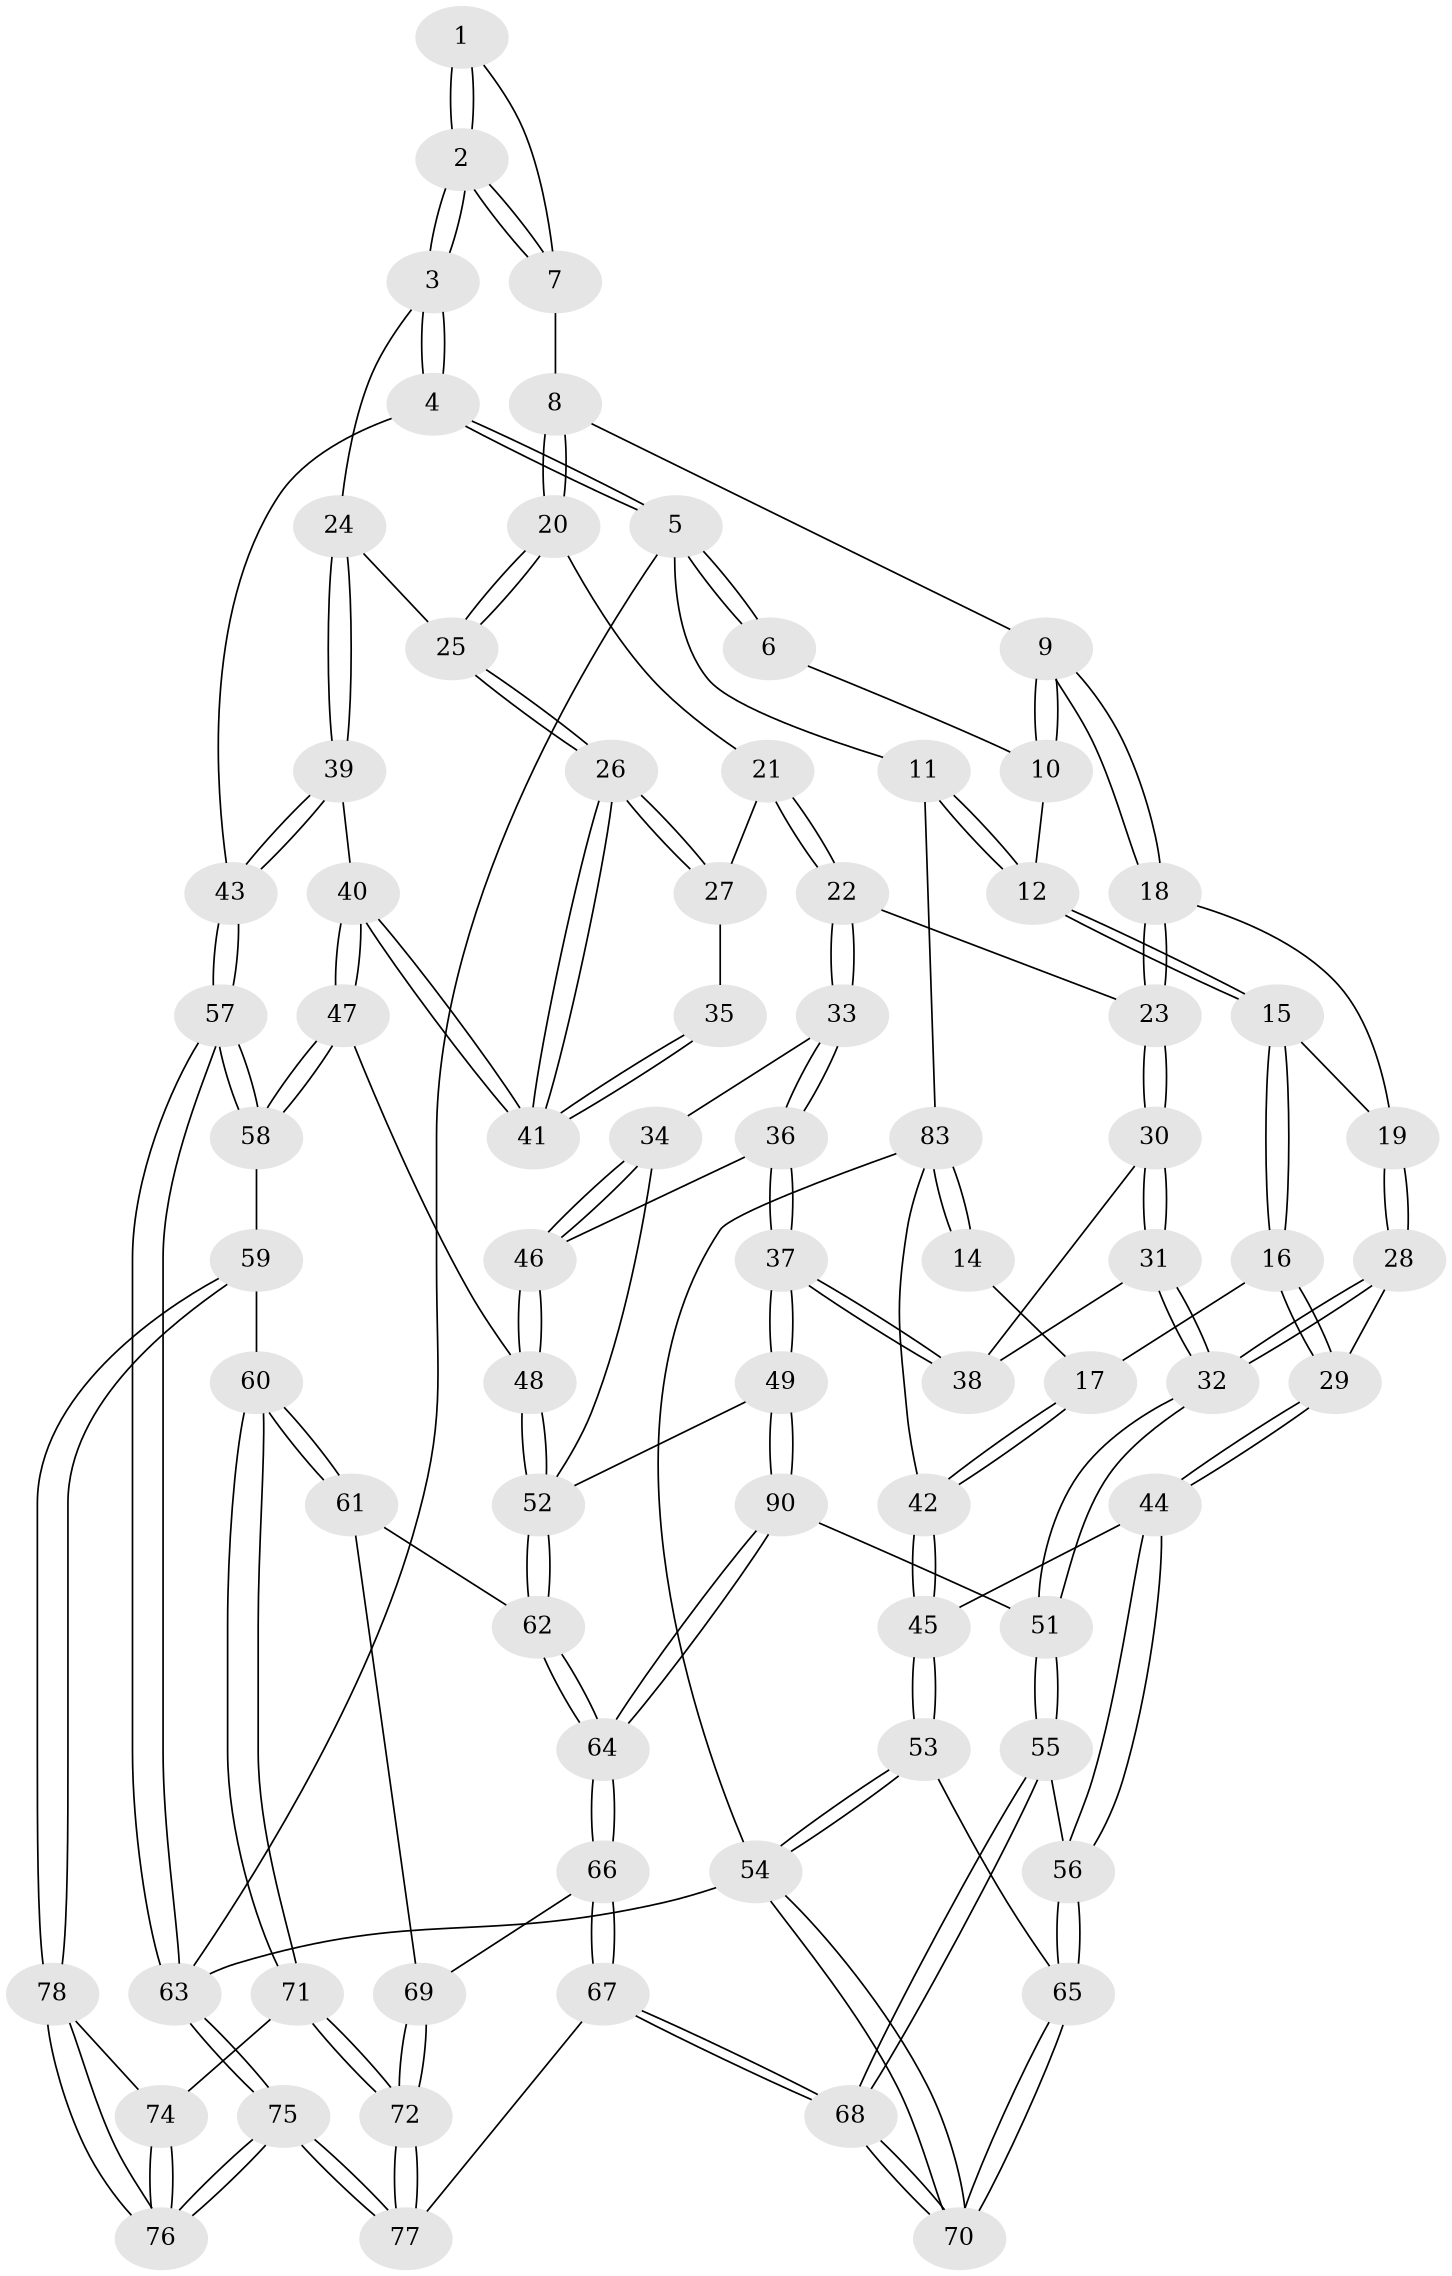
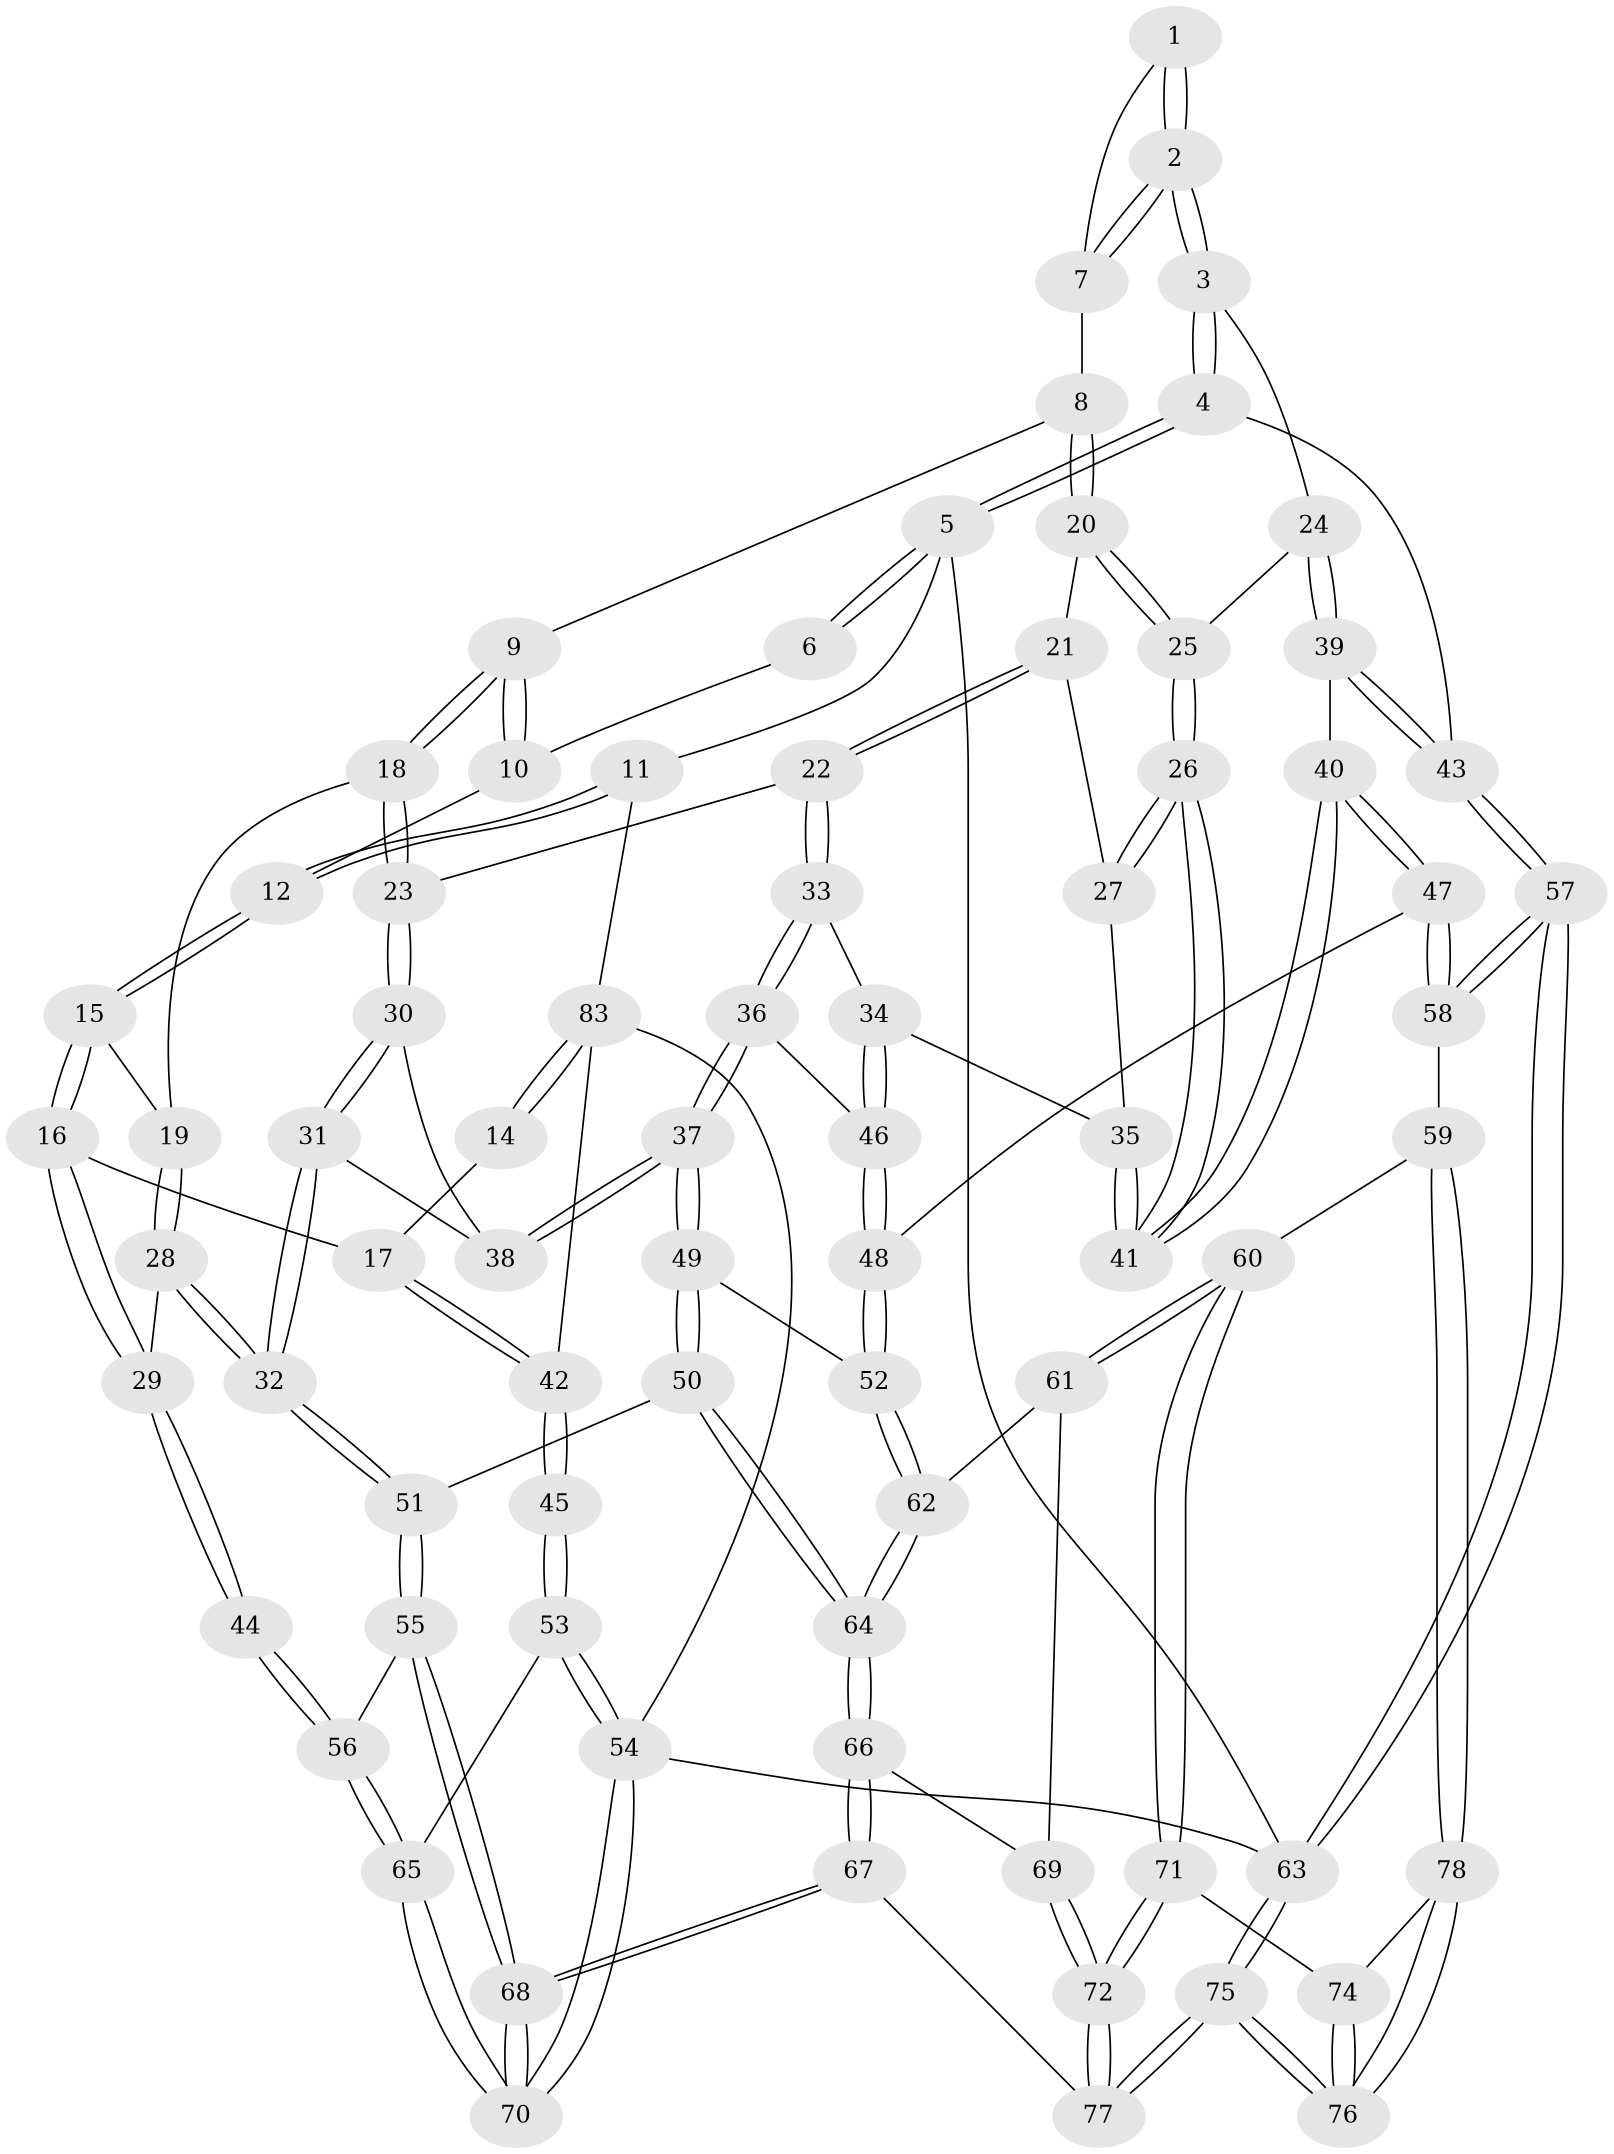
(619, 1328) -> (1000, 1077)
(781, 1505) -> (688, 1383)
(1028, 1572) -> none
